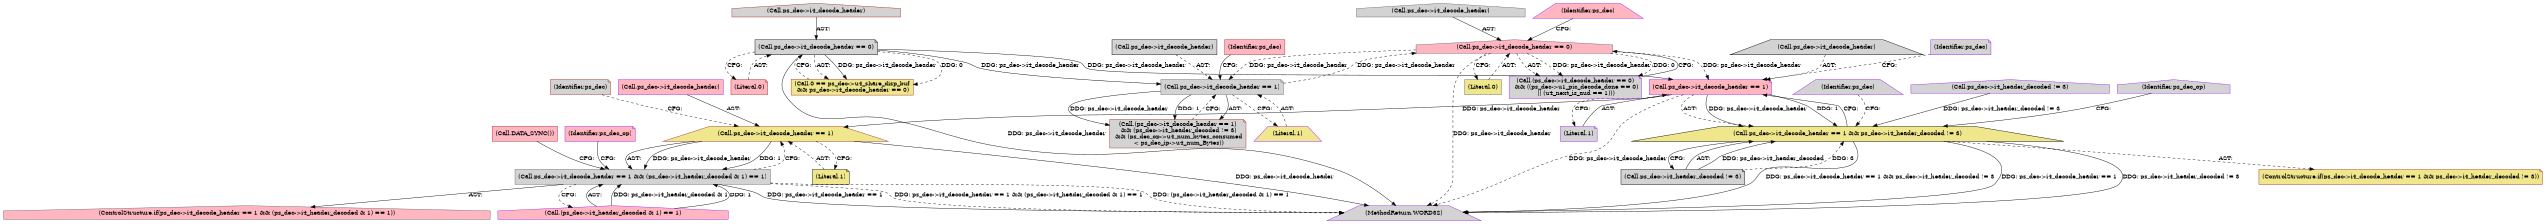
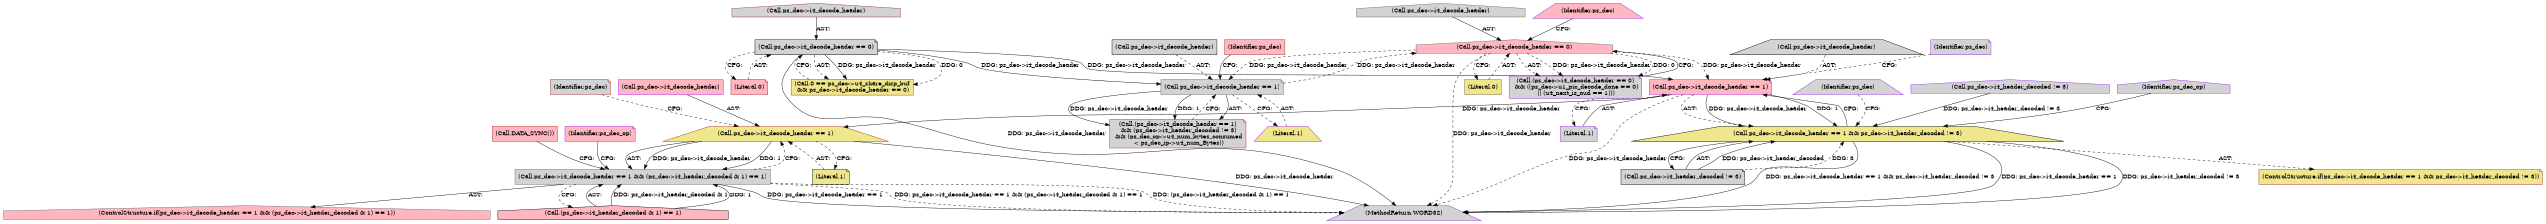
(613, 213) -> (613, 213)
